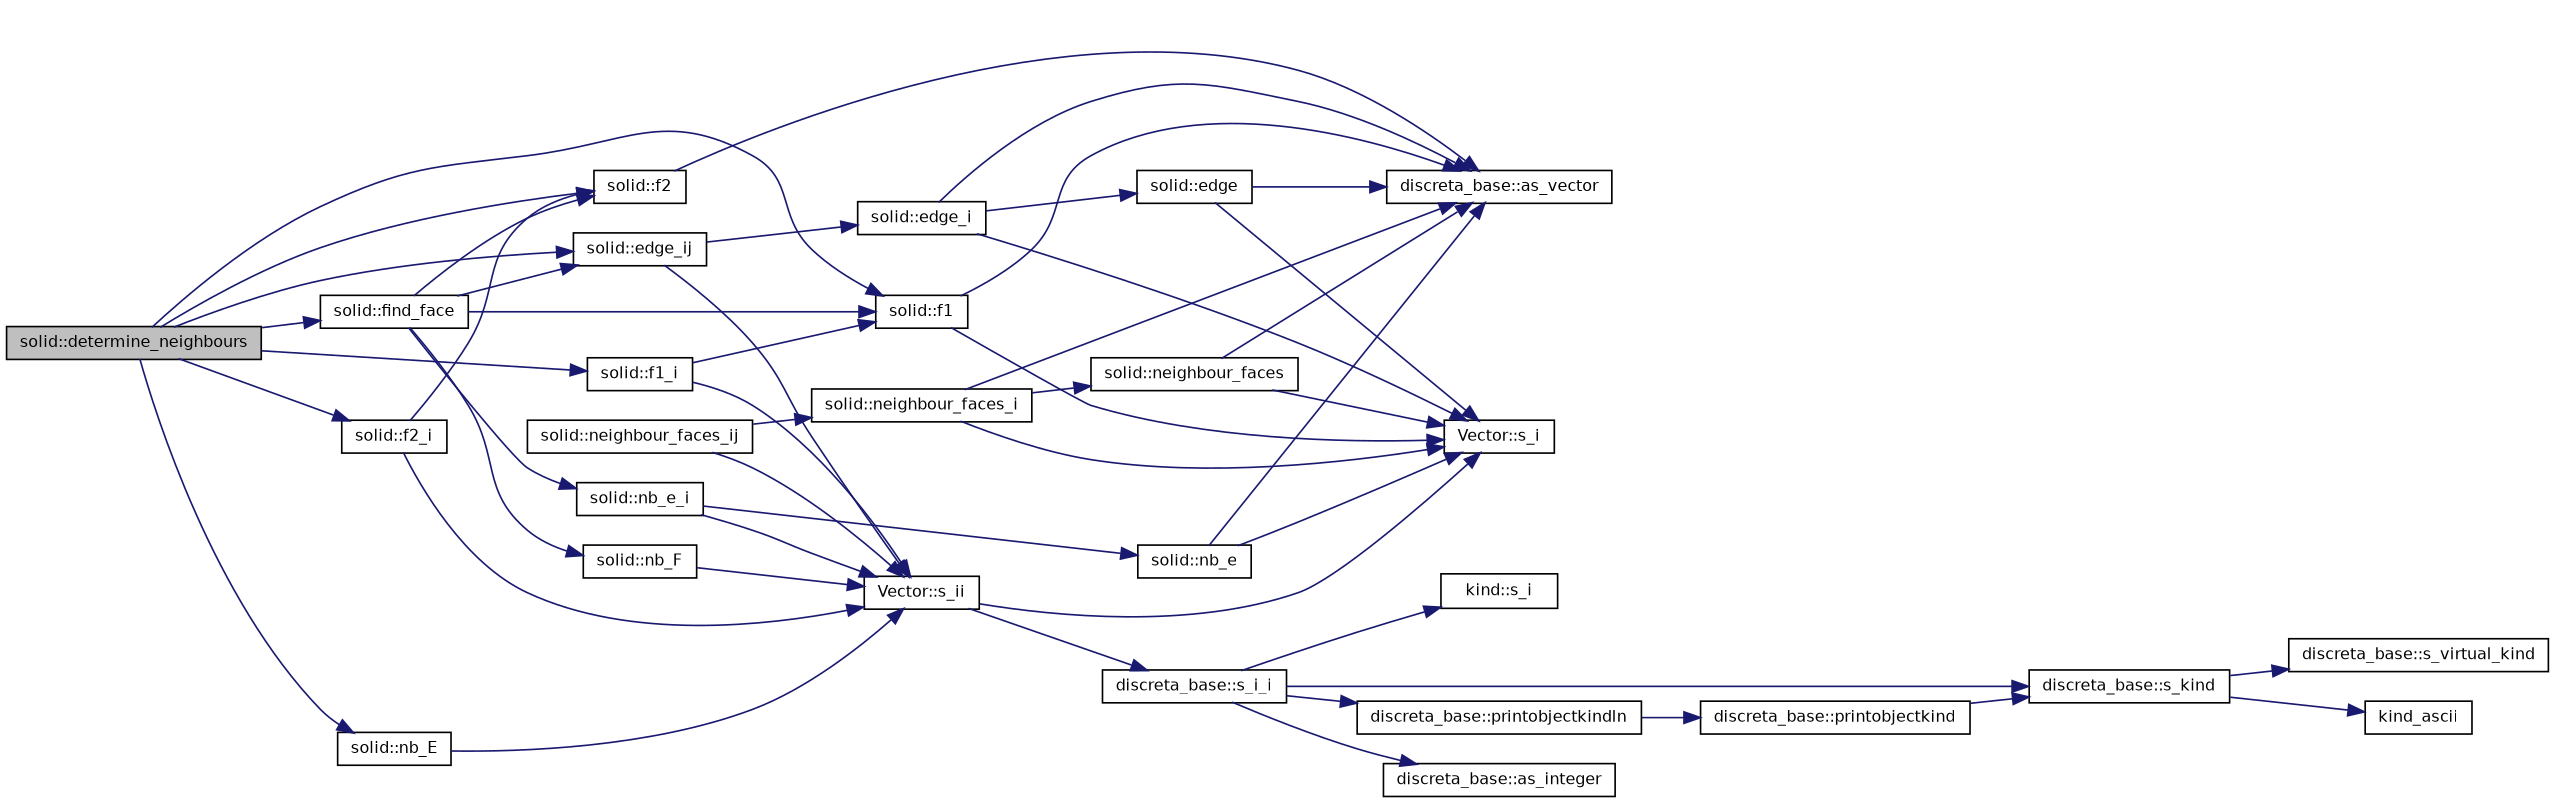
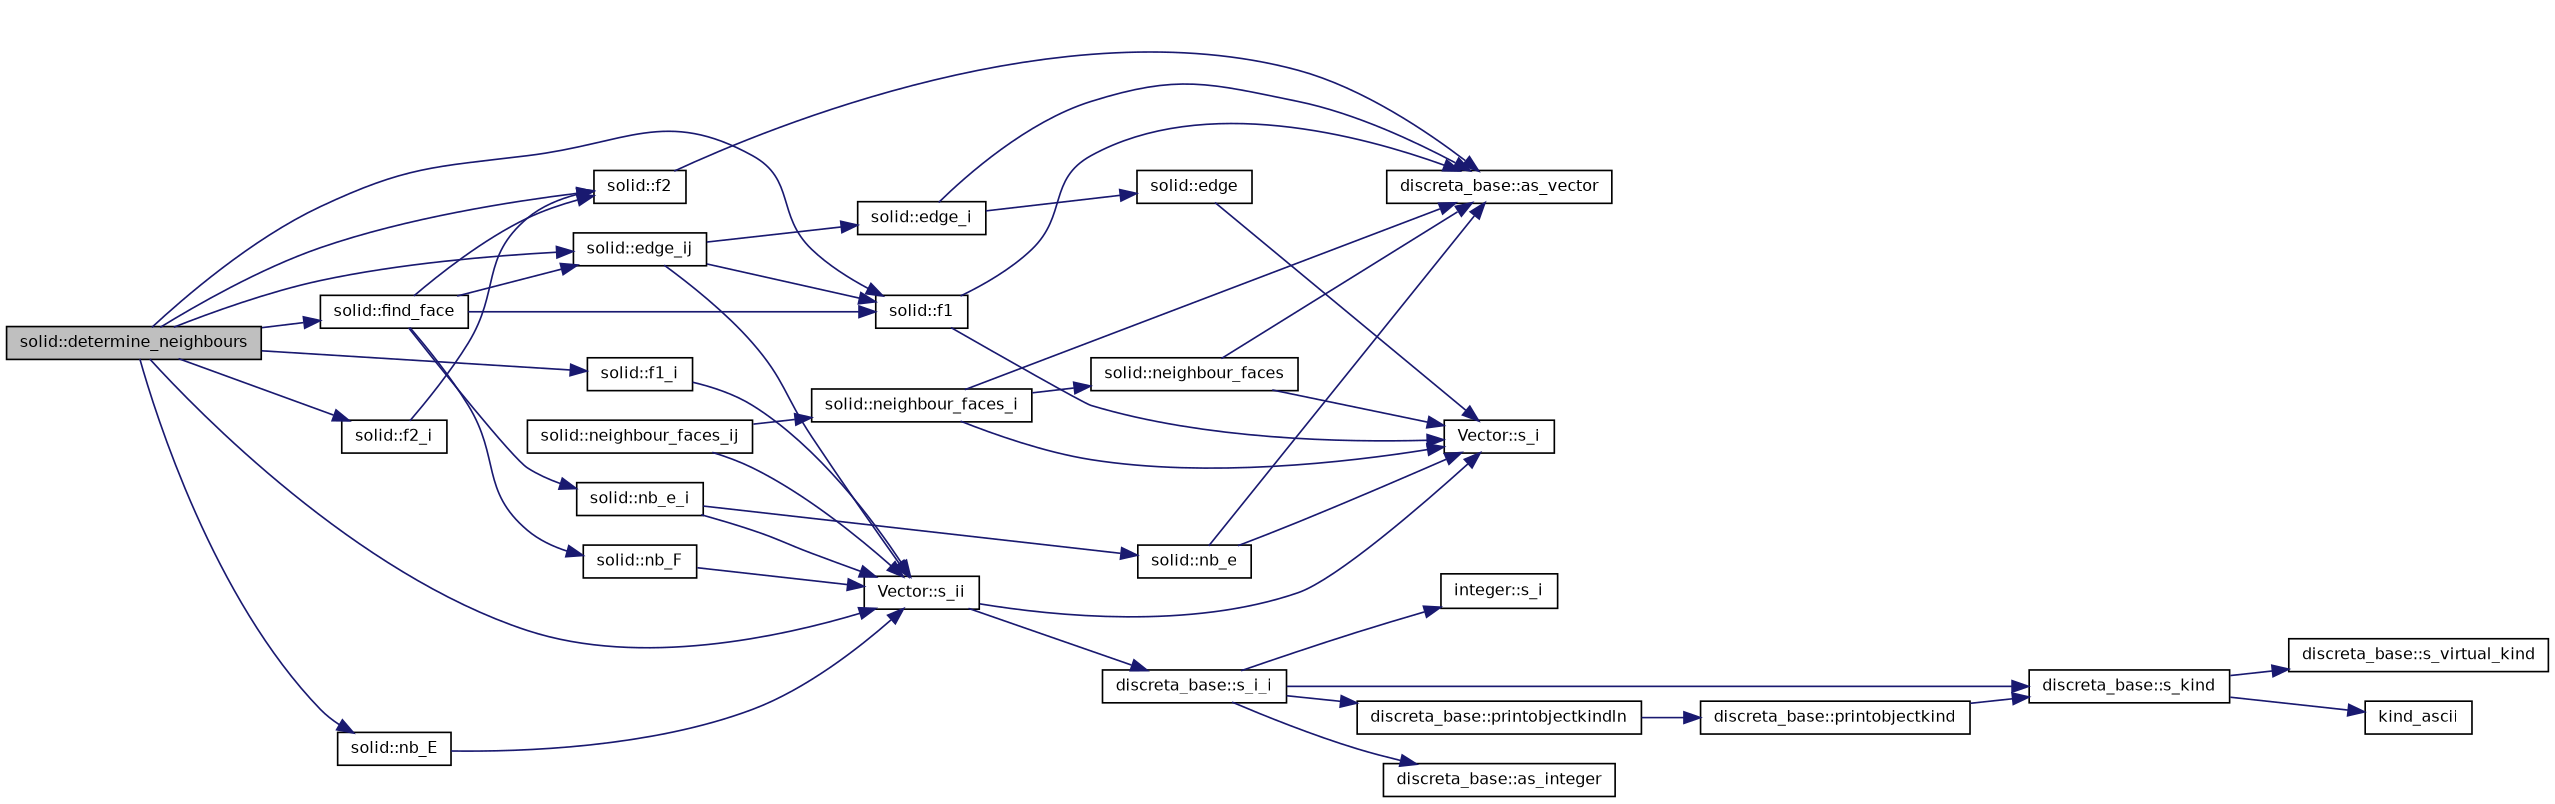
(1311, 187) -> none
(1219, 313) -> none
(776, 344) -> (783, 281)
(1499, 591) -> (1499, 591)
(591, 614) -> (466, 606)
